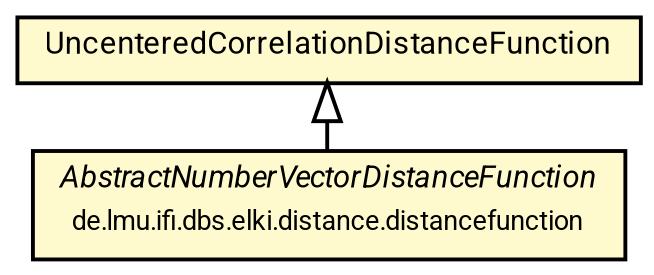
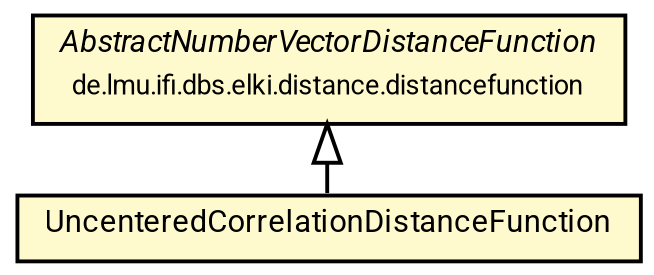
(327, 136) -> (327, 178)
